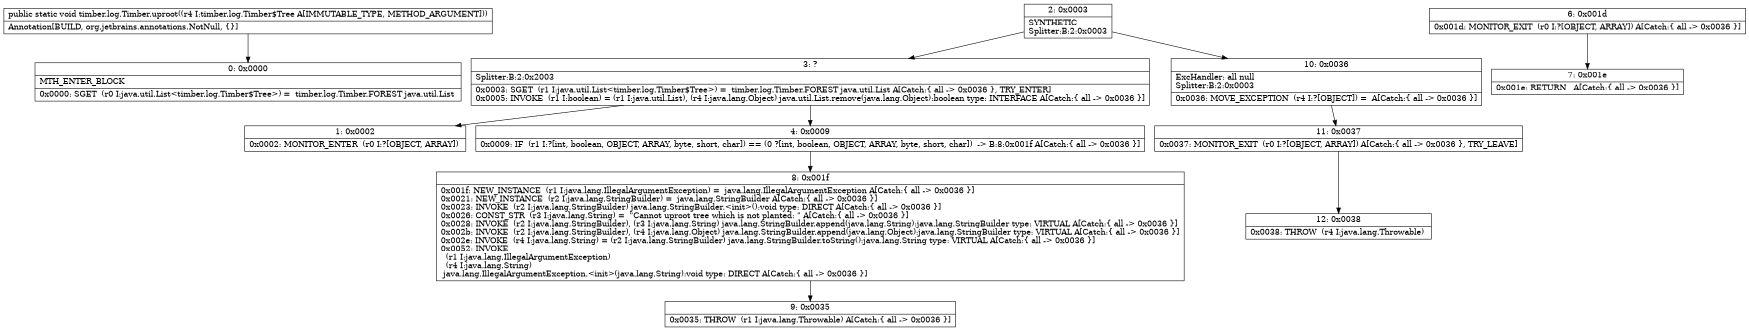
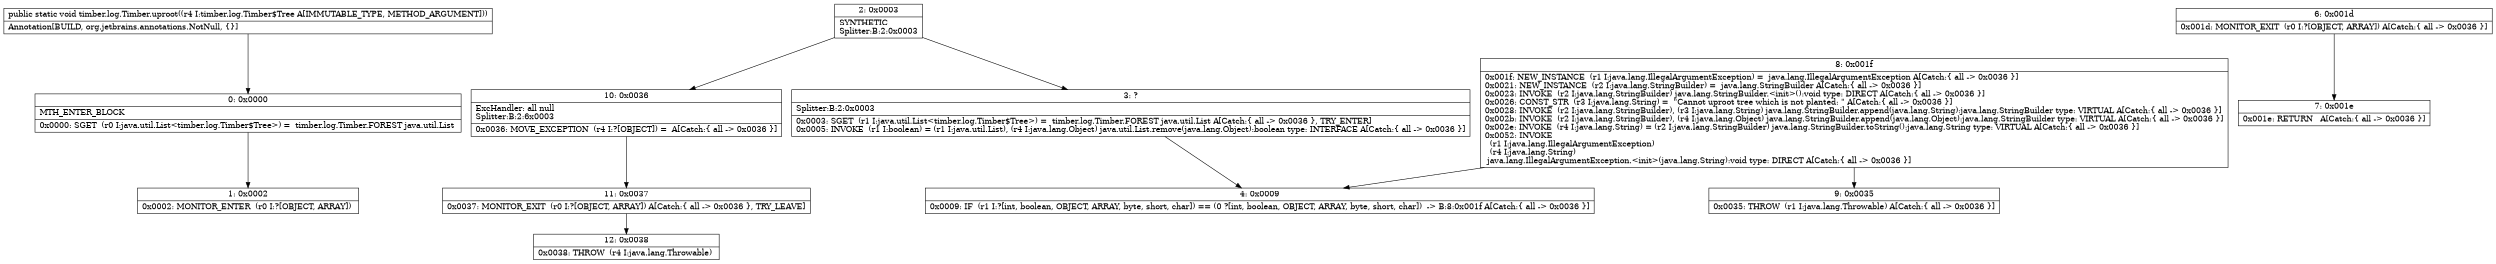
(515, 78) -> (836, 109)
(1215, 86) -> (515, 117)
(542, 115) -> (248, 157)
(810, 159) -> (1417, 177)
